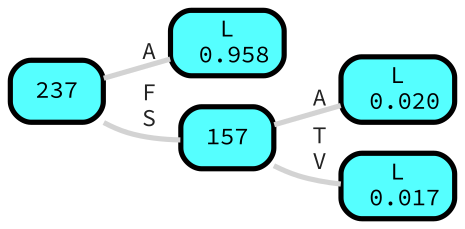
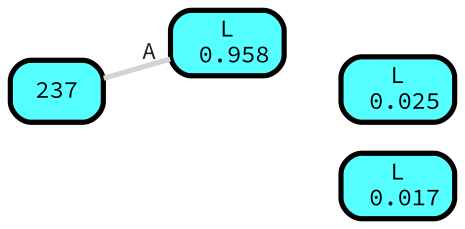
(398, 90) -> (398, 90)
(227, 138) -> none
